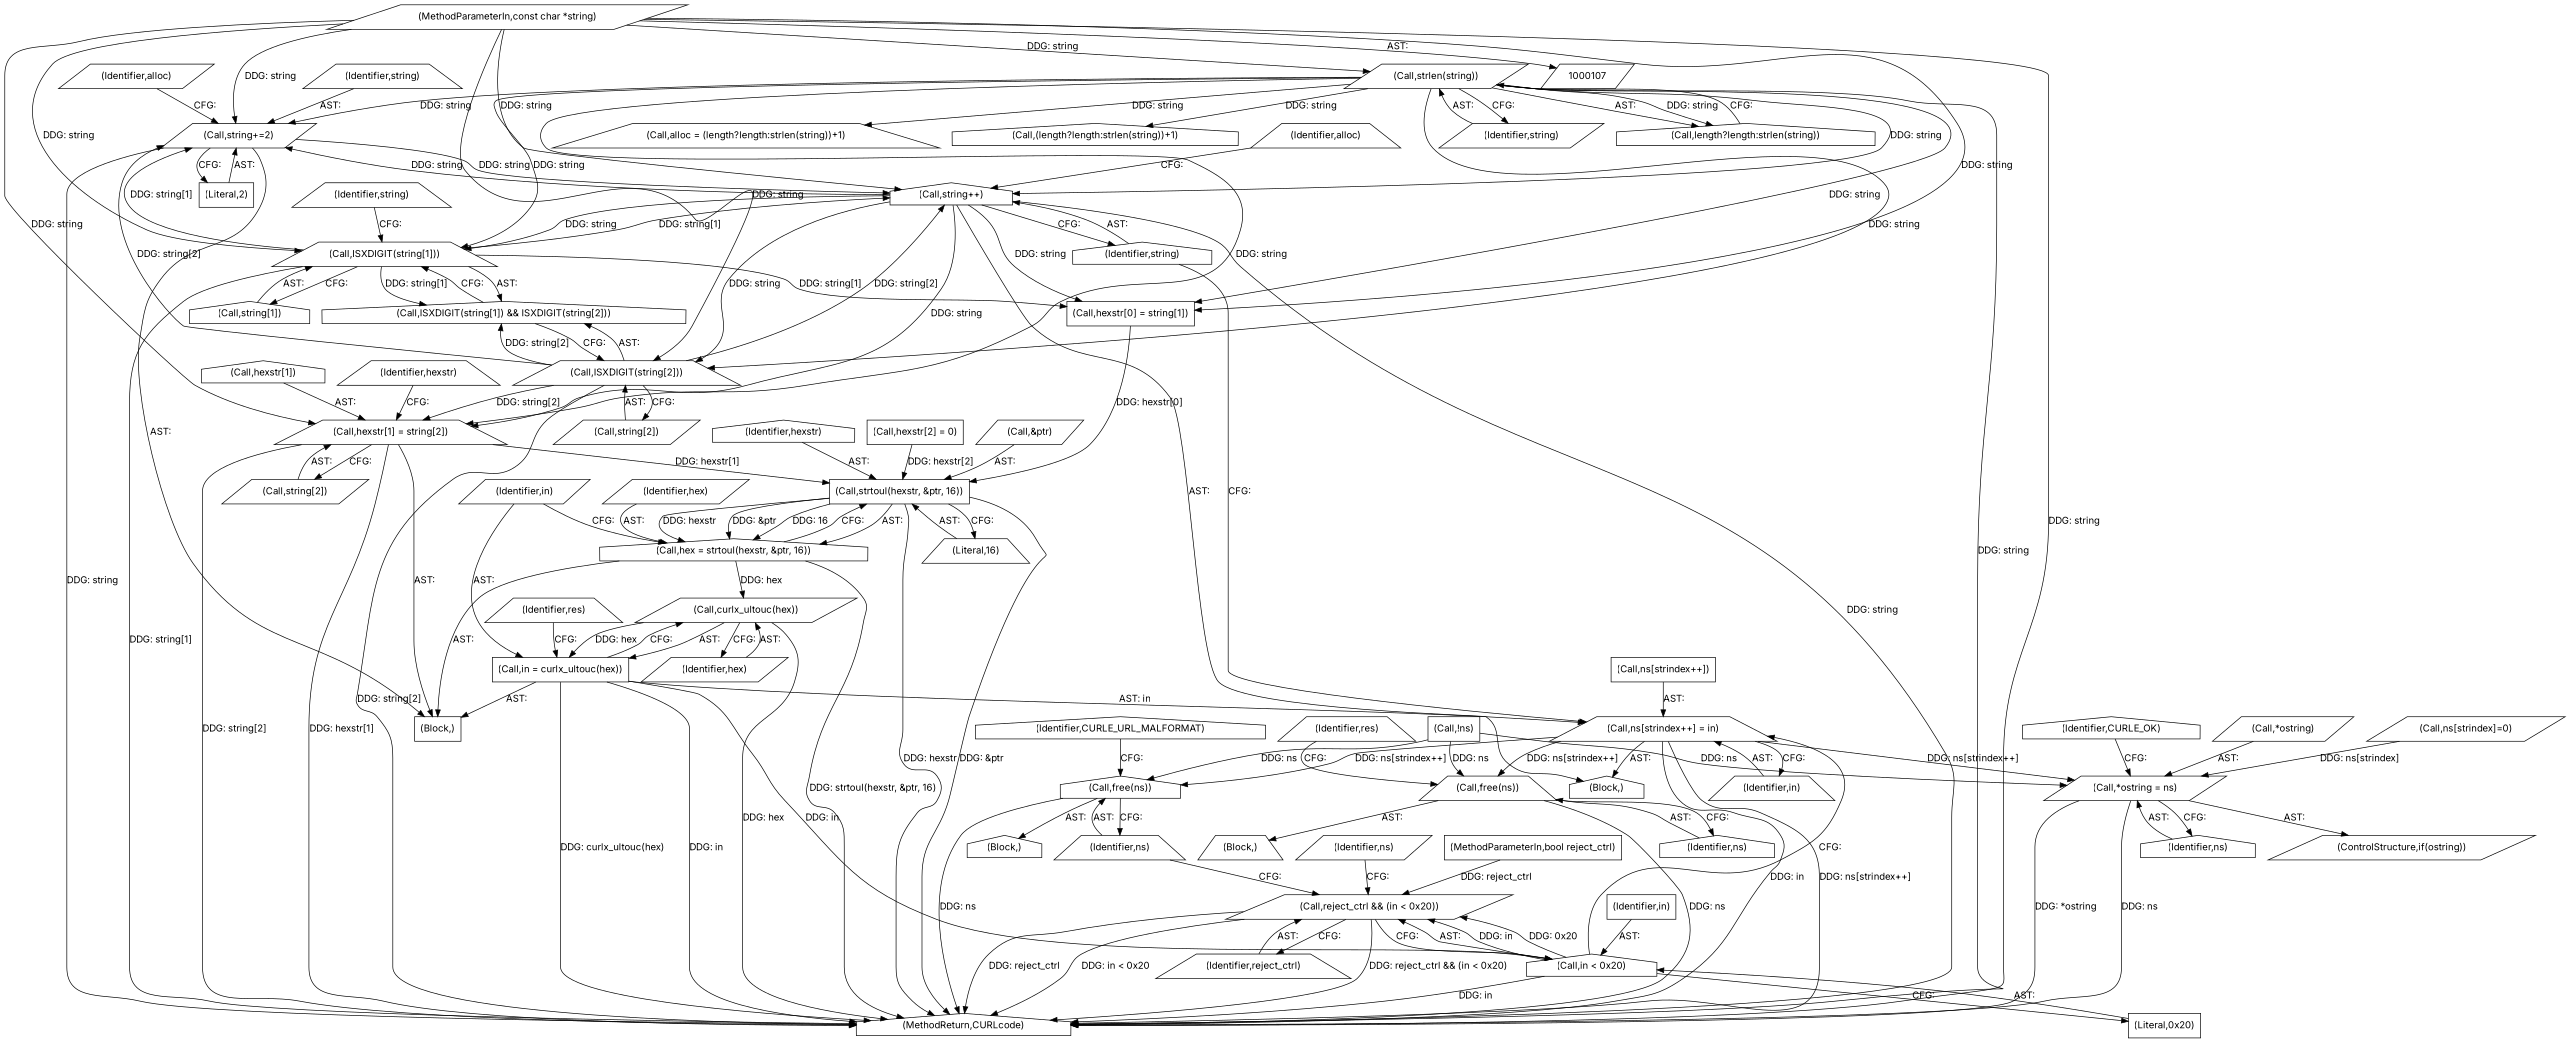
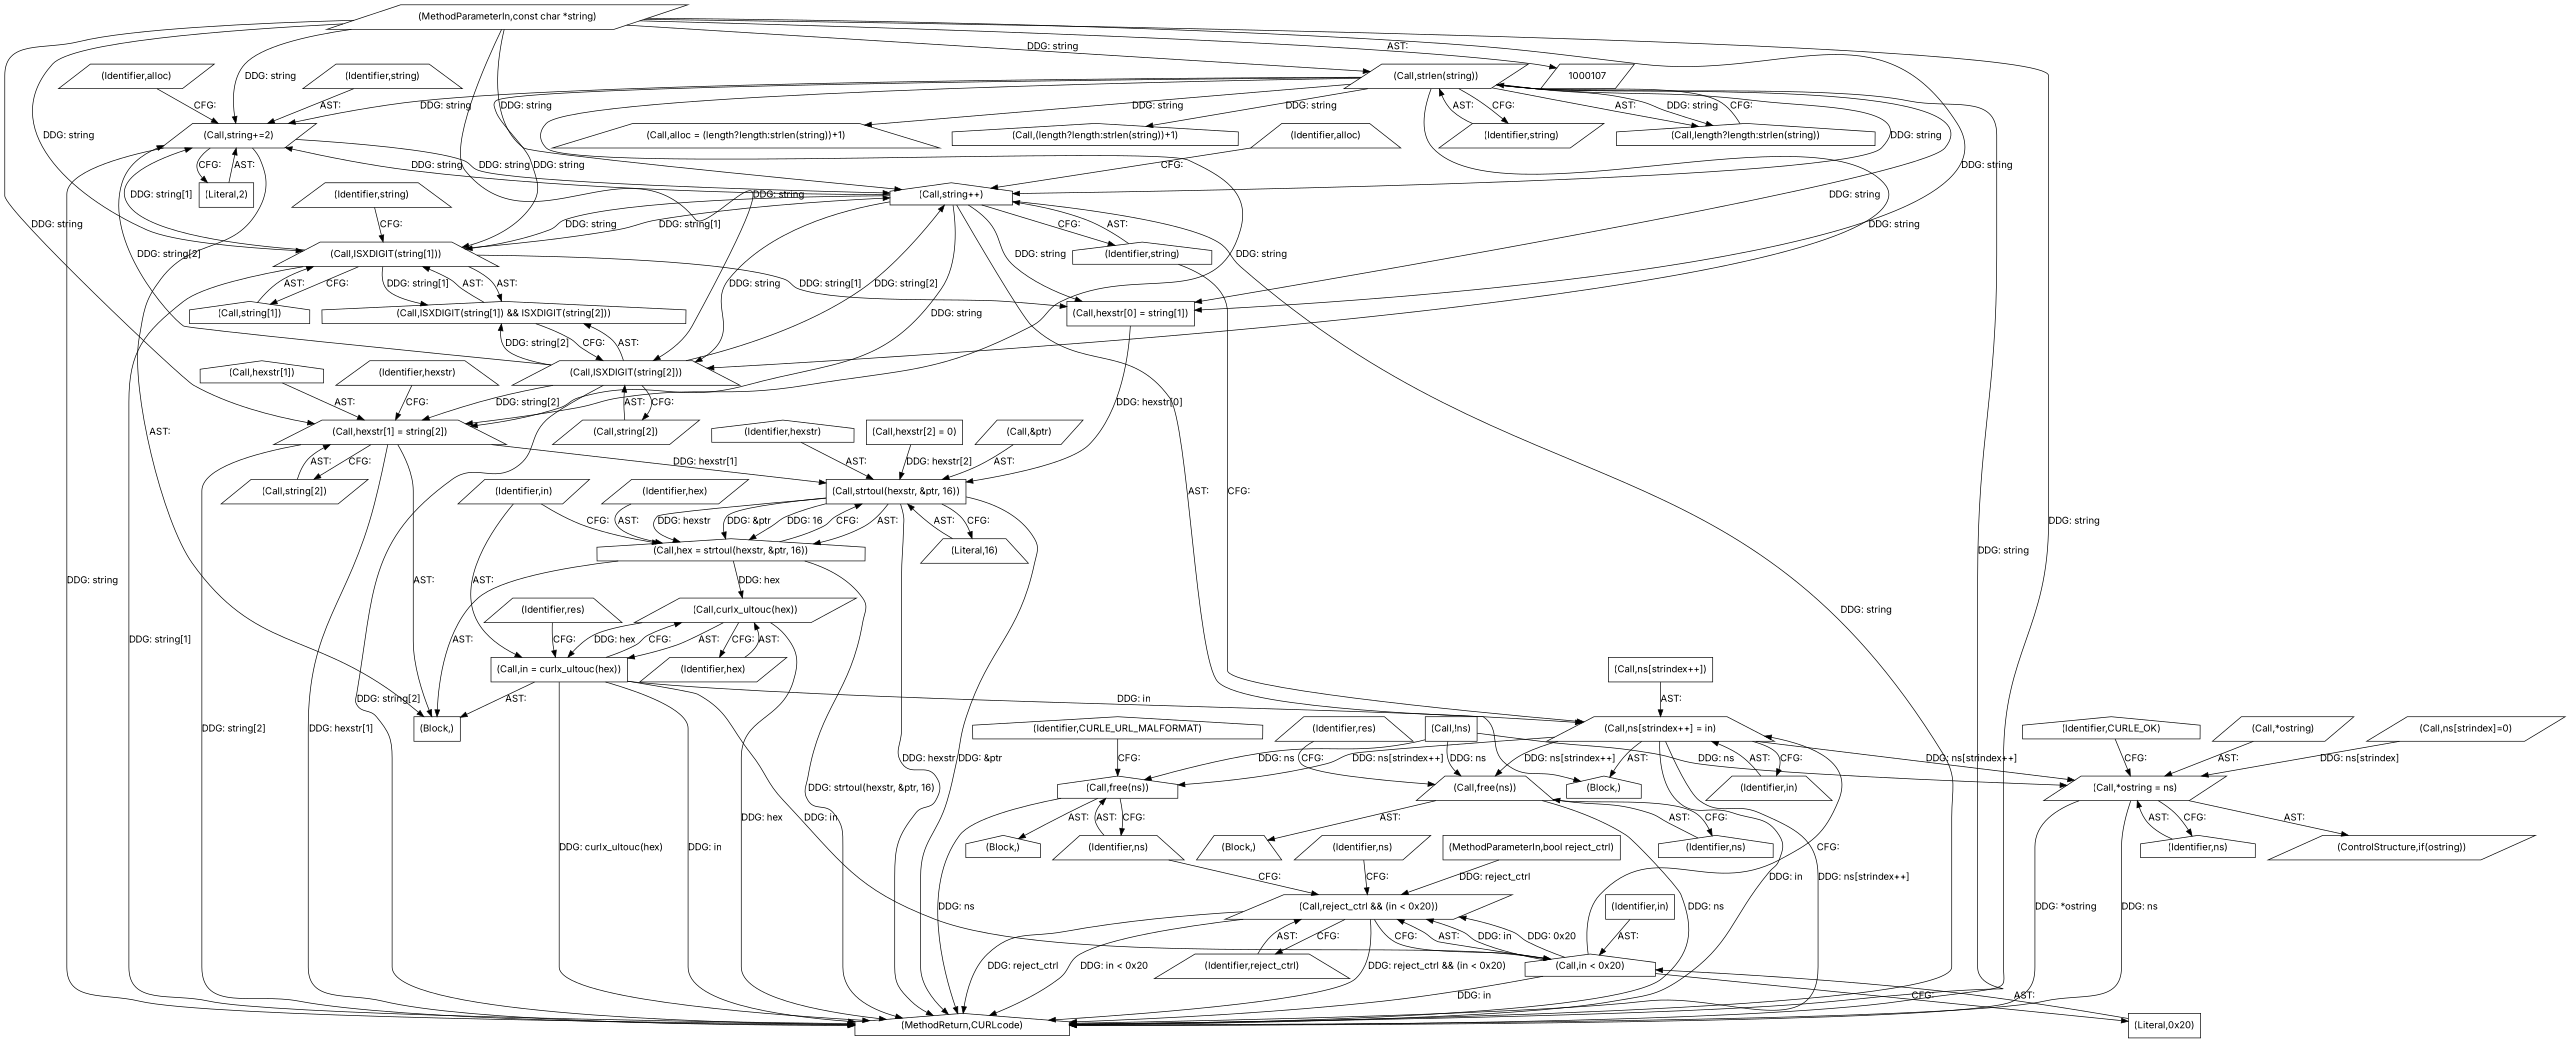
(474, 284) -> (474, 284)
(1135, 699) -> (1134, 699)
